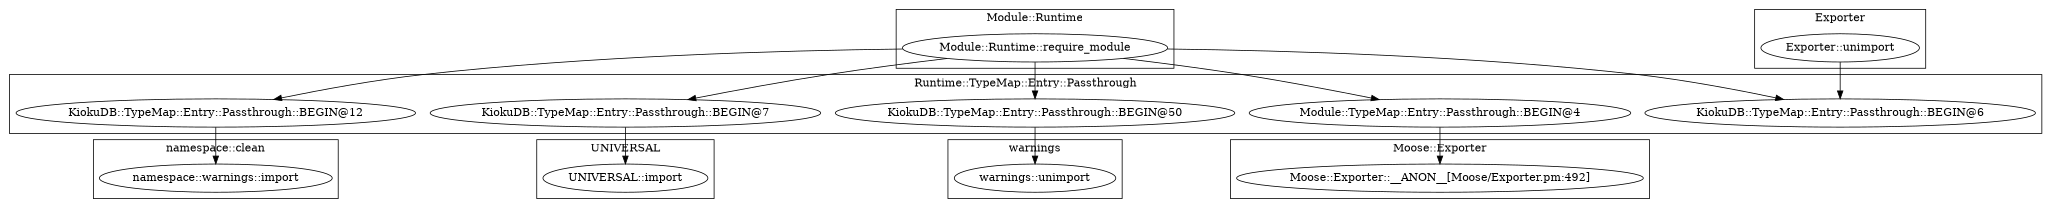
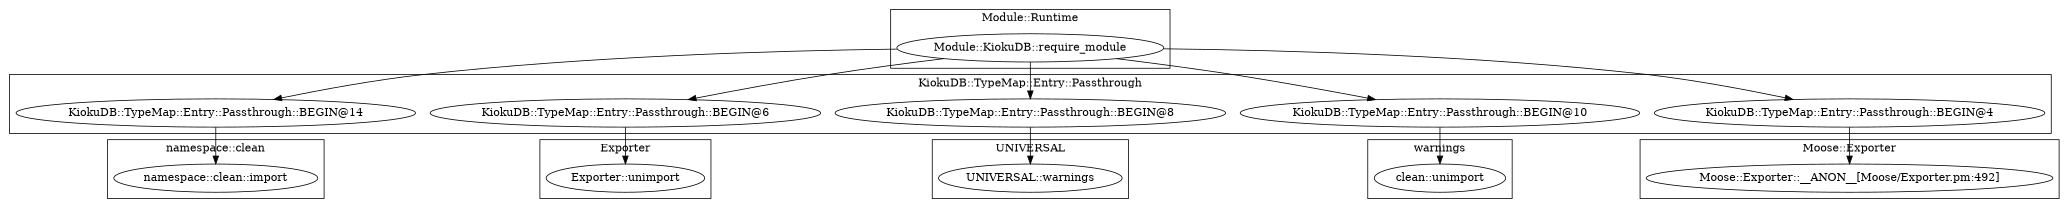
(1035, 48) -> (1030, 48)
(1840, 79) -> (625, 145)
(1026, 84) -> (1030, 84)
(216, 113) -> (216, 113)
(625, 113) -> (1030, 113)
(1035, 113) -> (1440, 113)
(1440, 113) -> (1850, 113)
(216, 178) -> (216, 178)
(625, 178) -> (1030, 178)
(1035, 178) -> (1440, 178)
